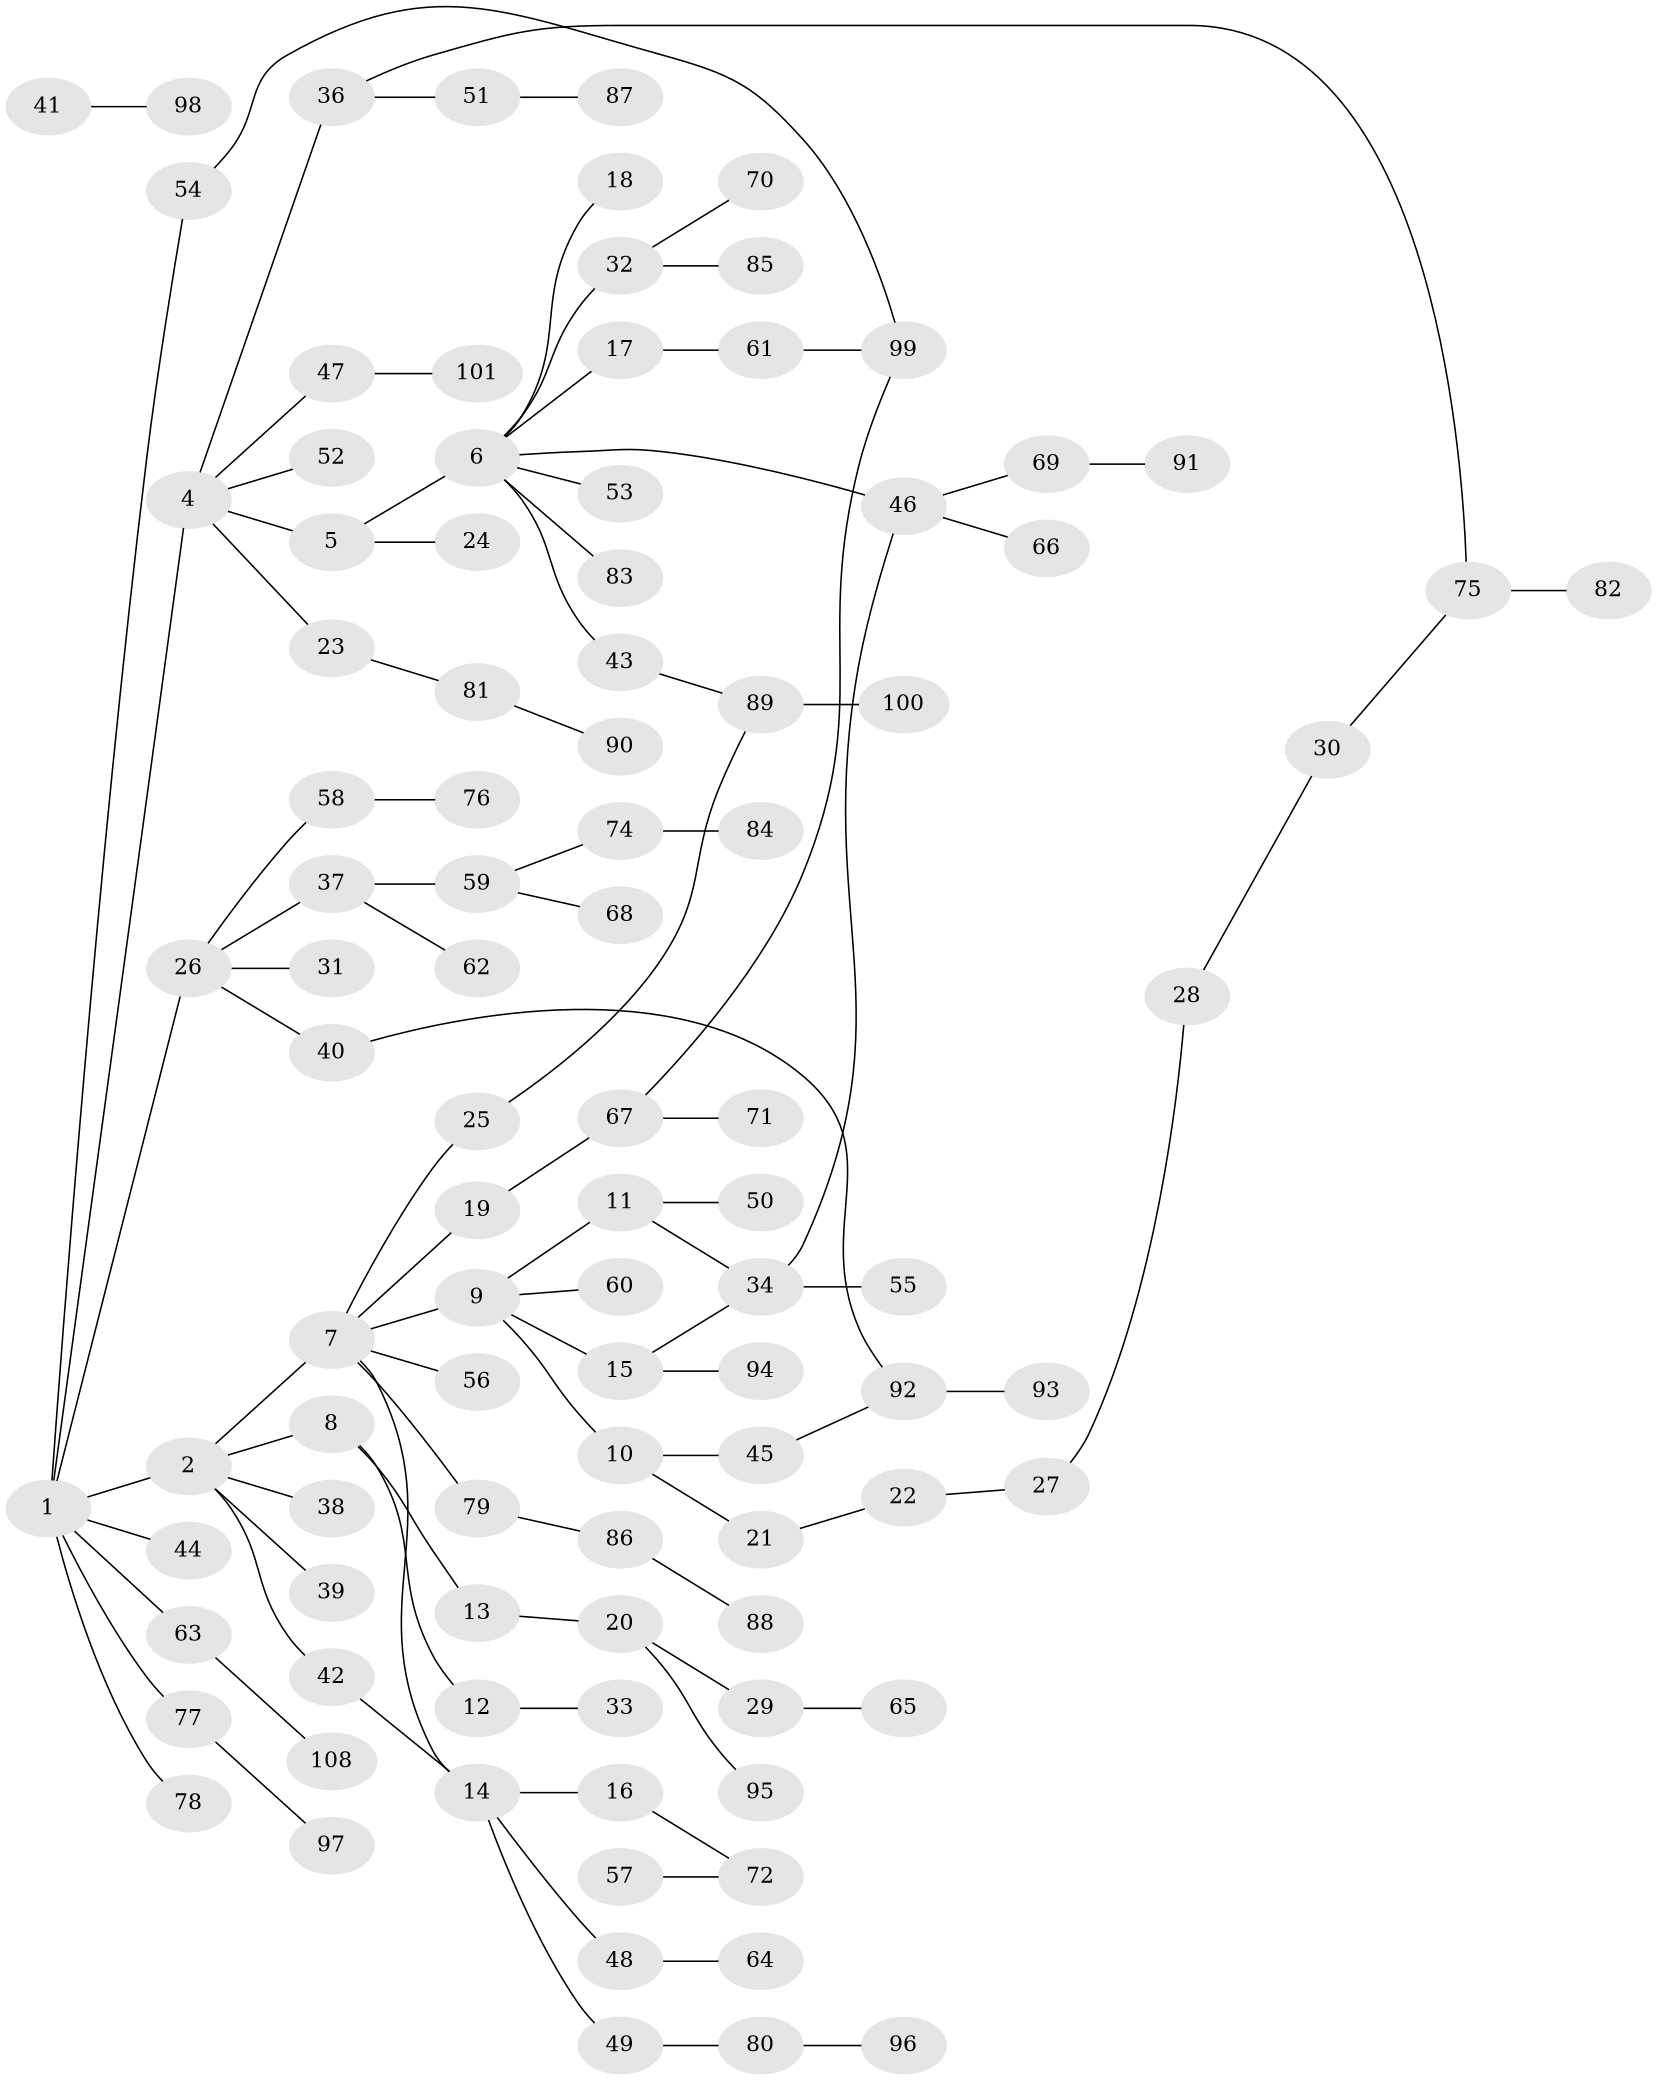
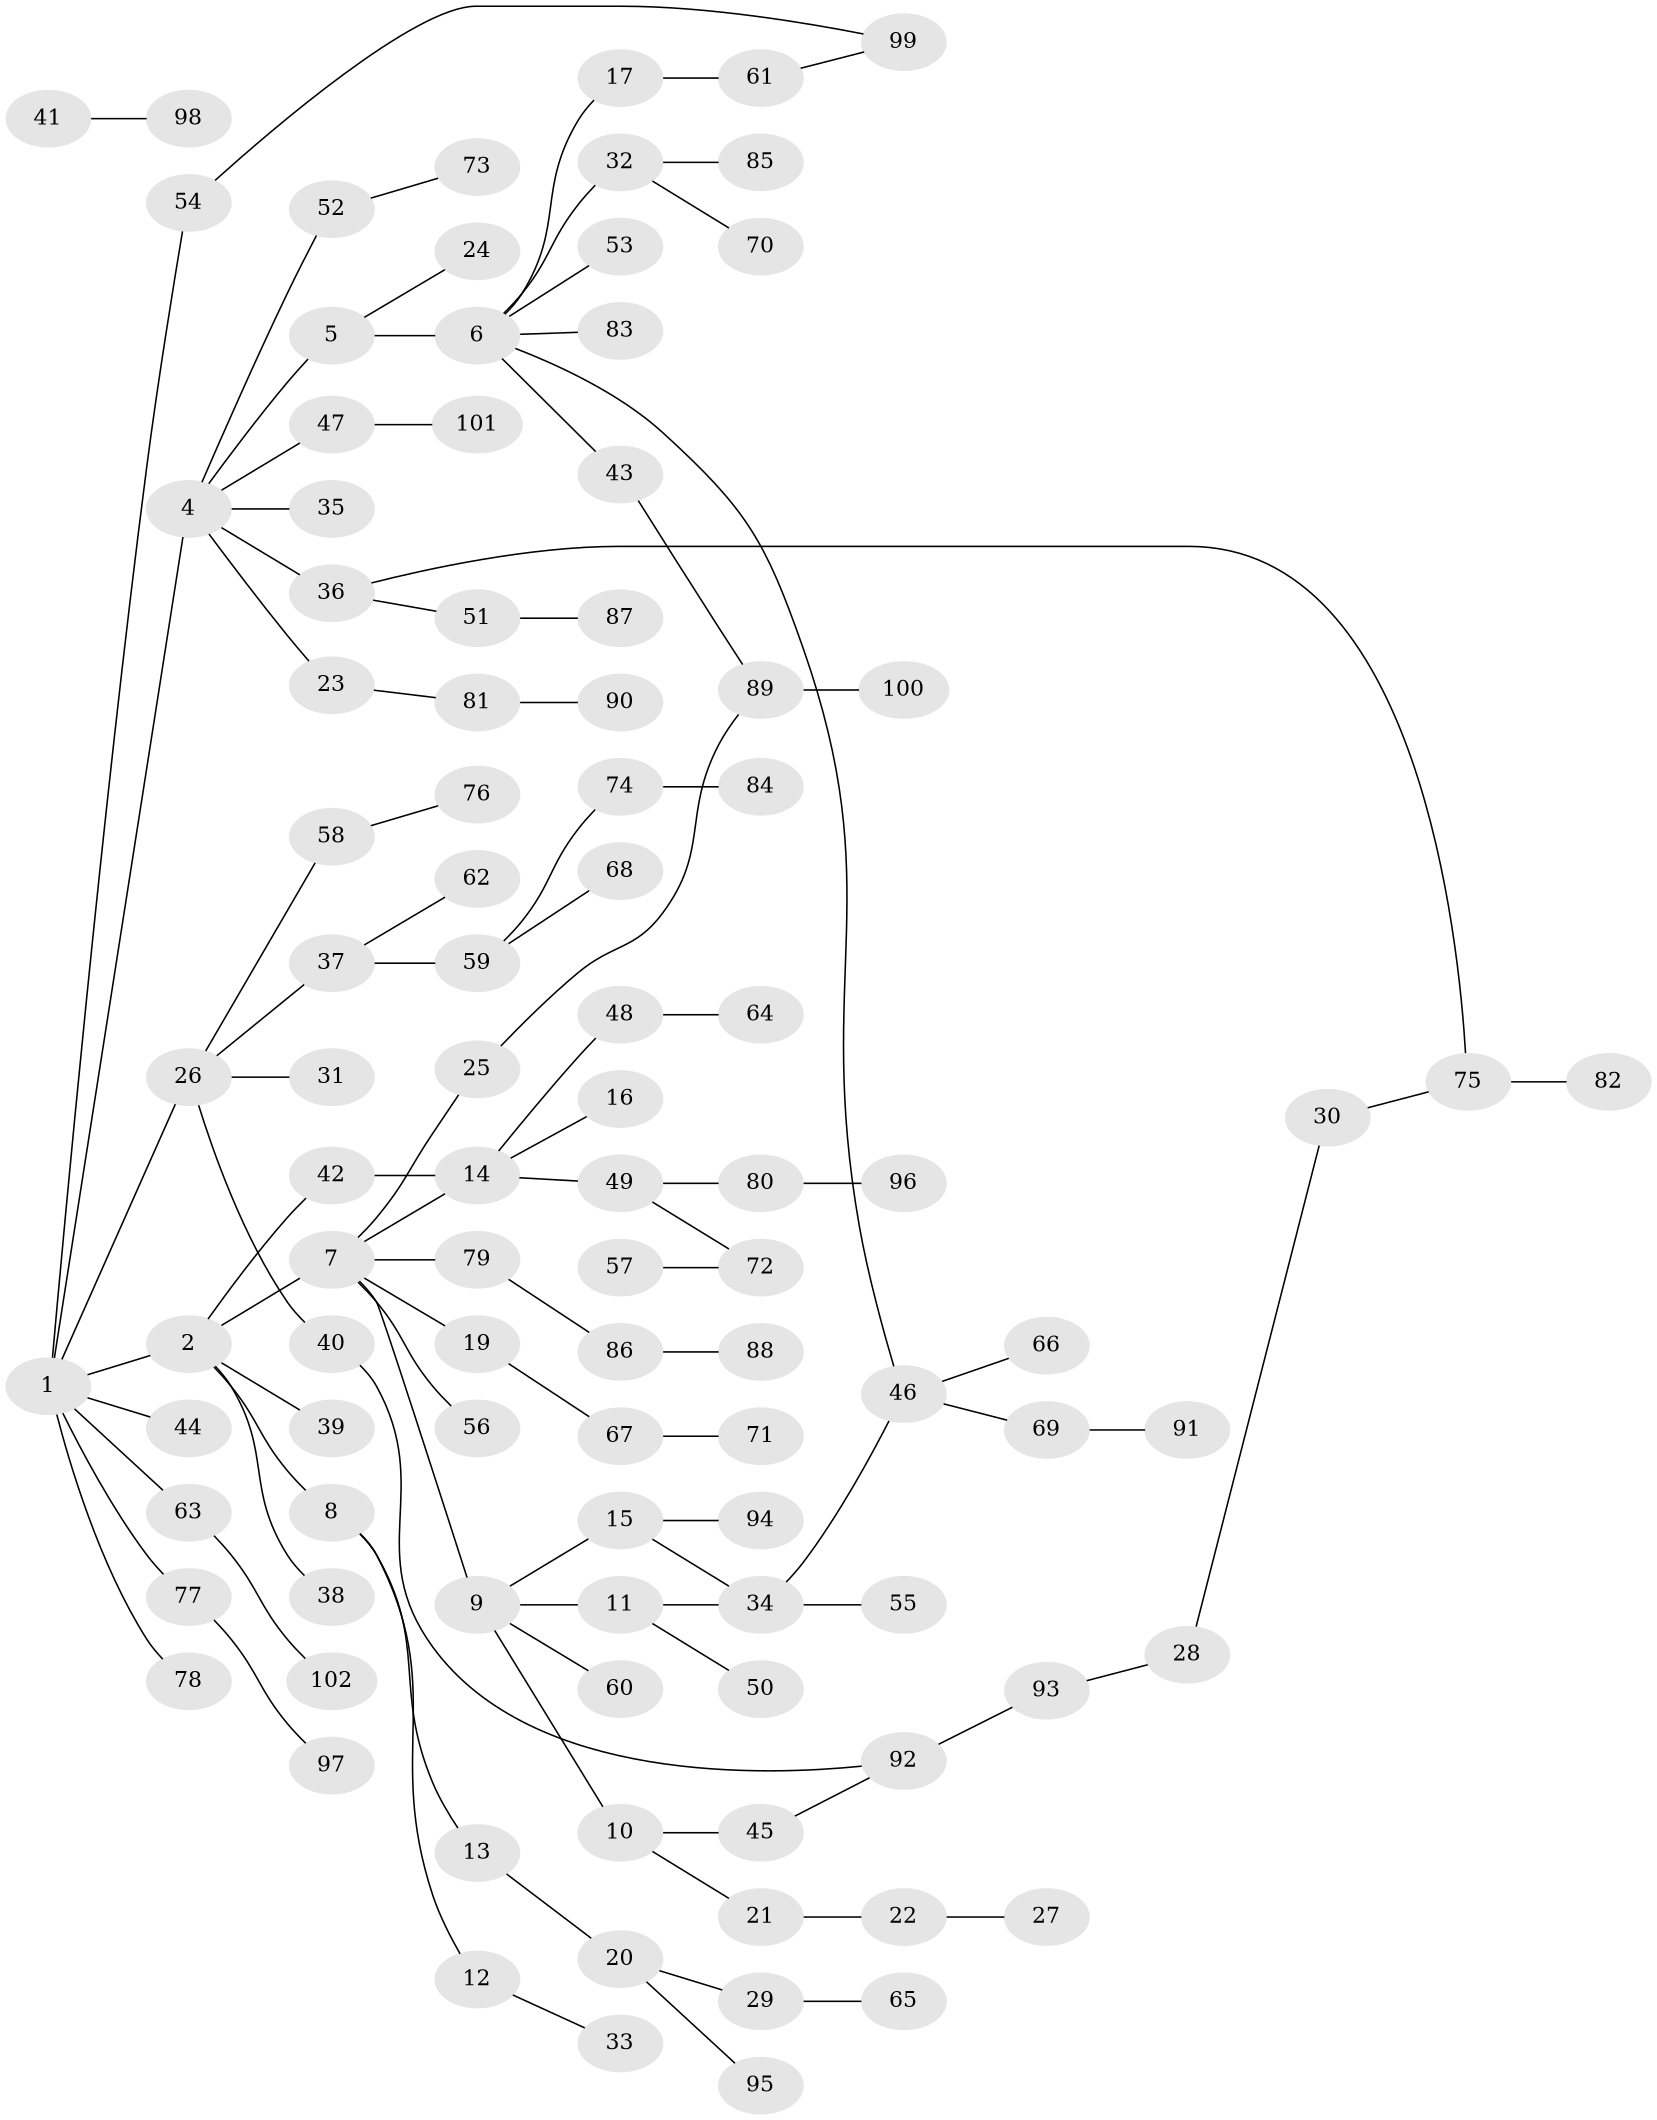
none -> (477, 167)
(620, 182) -> none
none -> (332, 509)
(835, 760) -> none
(1149, 1250) -> (1117, 1673)
(332, 1761) -> (332, 1681)
(691, 1835) -> (691, 1225)
